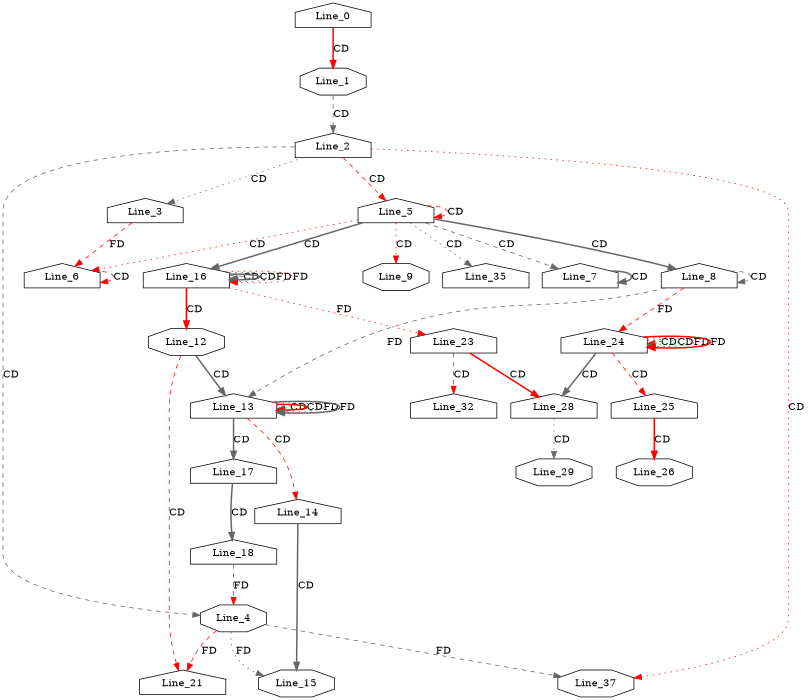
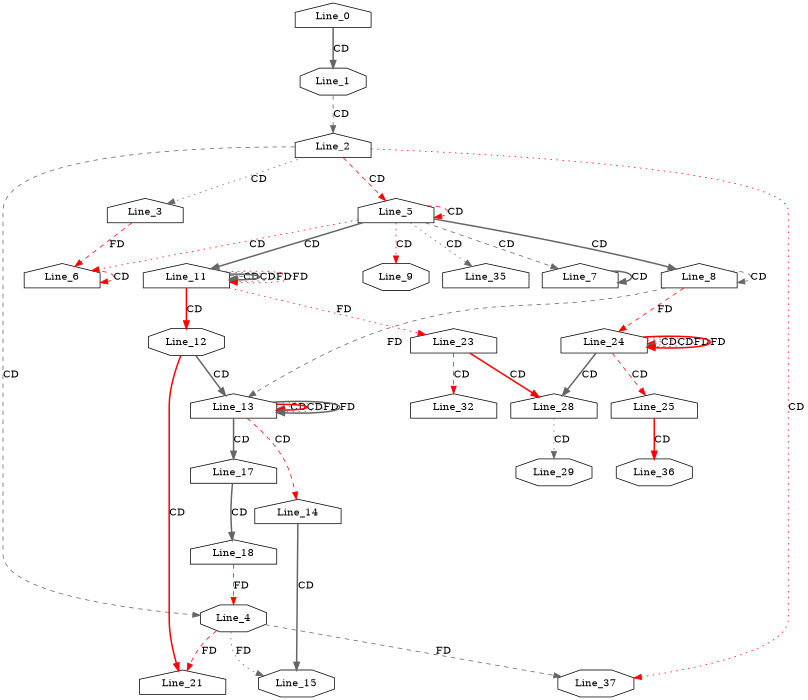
(333, 44) -> (333, 44)
(186, 277) -> (186, 277)
(654, 472) -> (654, 472)
(169, 509) -> (169, 509)
